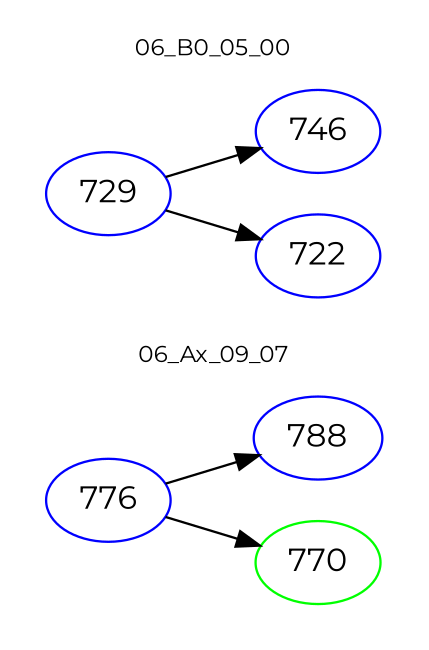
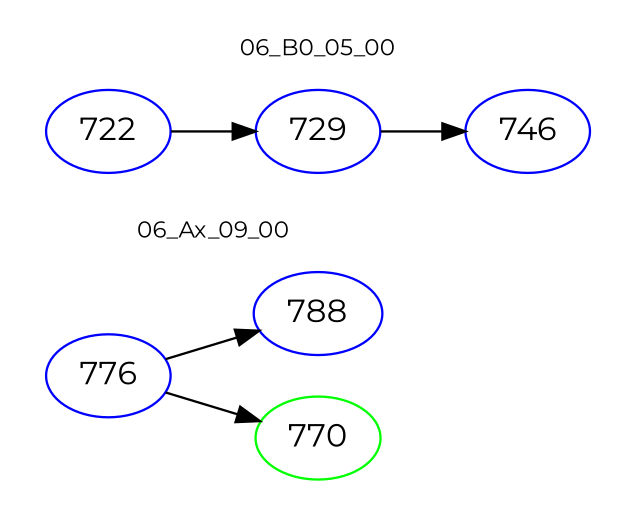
(202, 221) -> (202, 131)
(214, 356) -> (214, 232)
